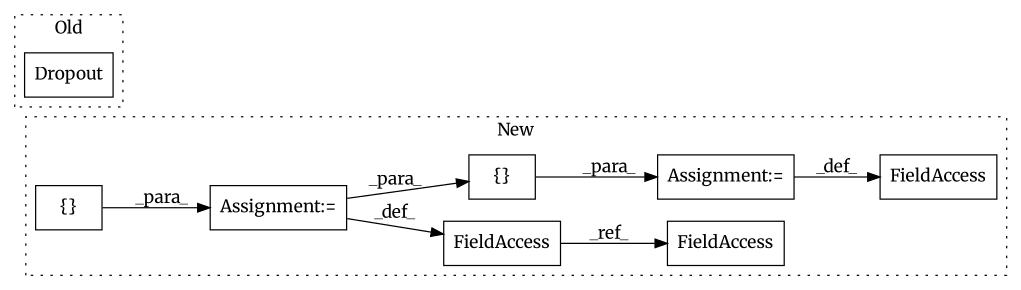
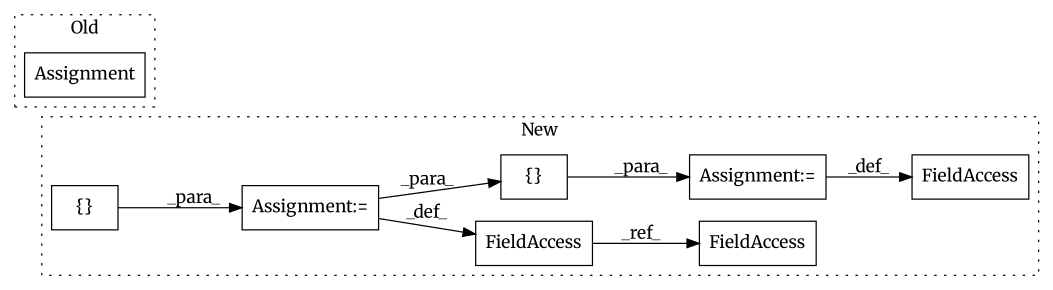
(69, 75) -> (85, 75)
